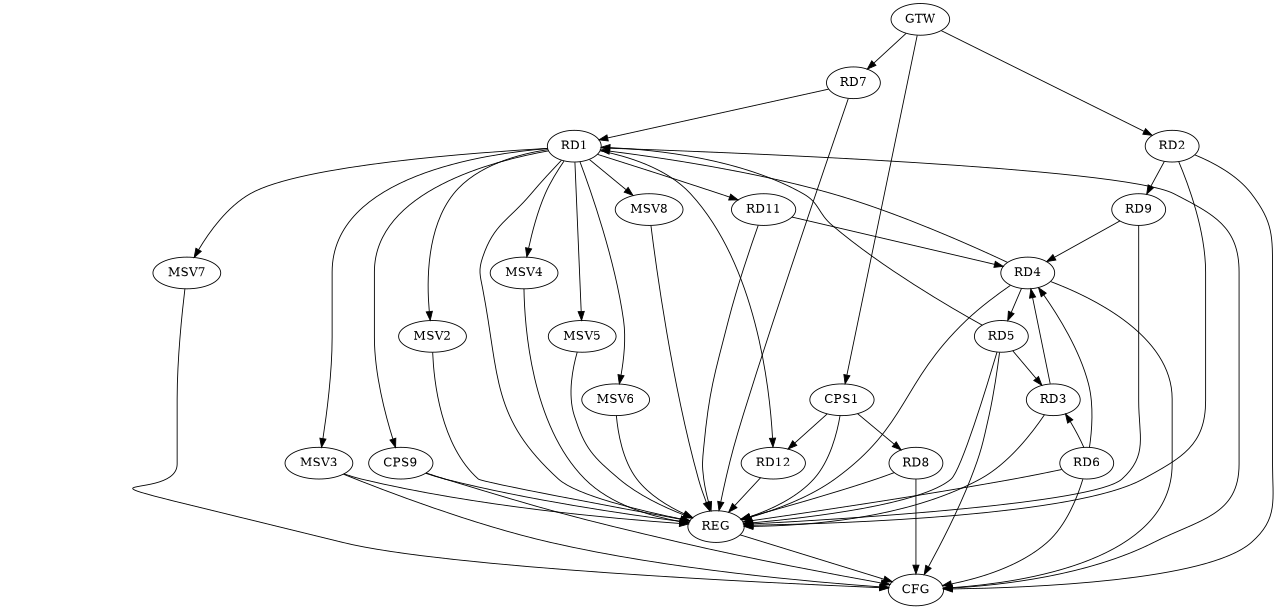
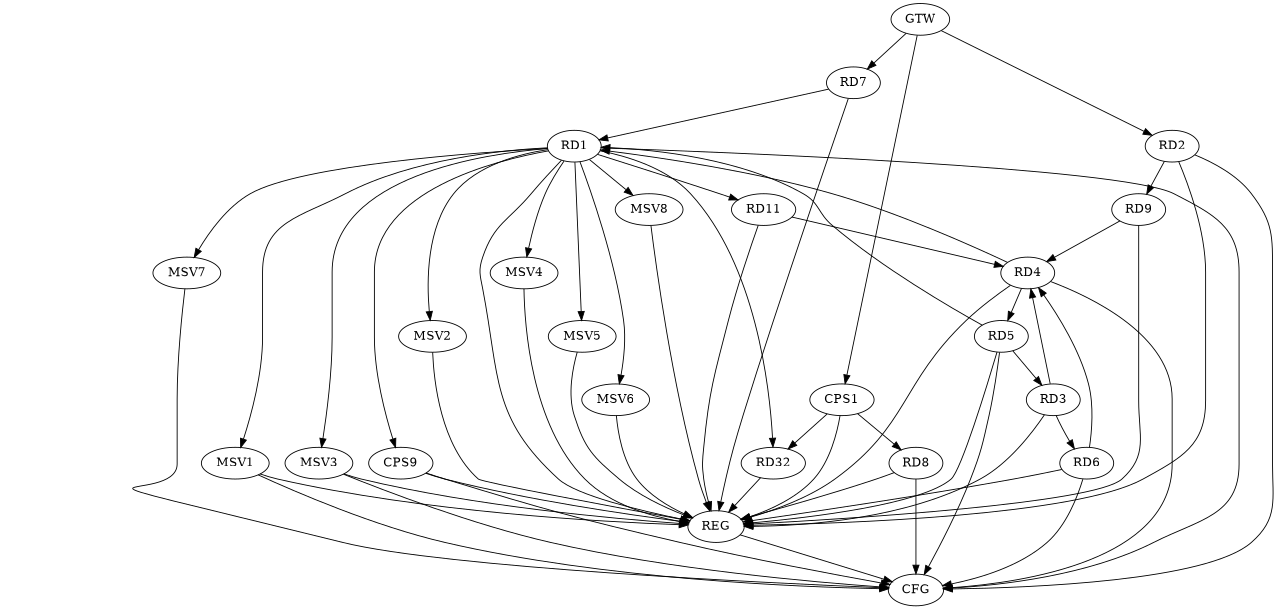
(1077, 434) -> (1063, 429)
none -> (235, 463)
(773, 463) -> (773, 463)
